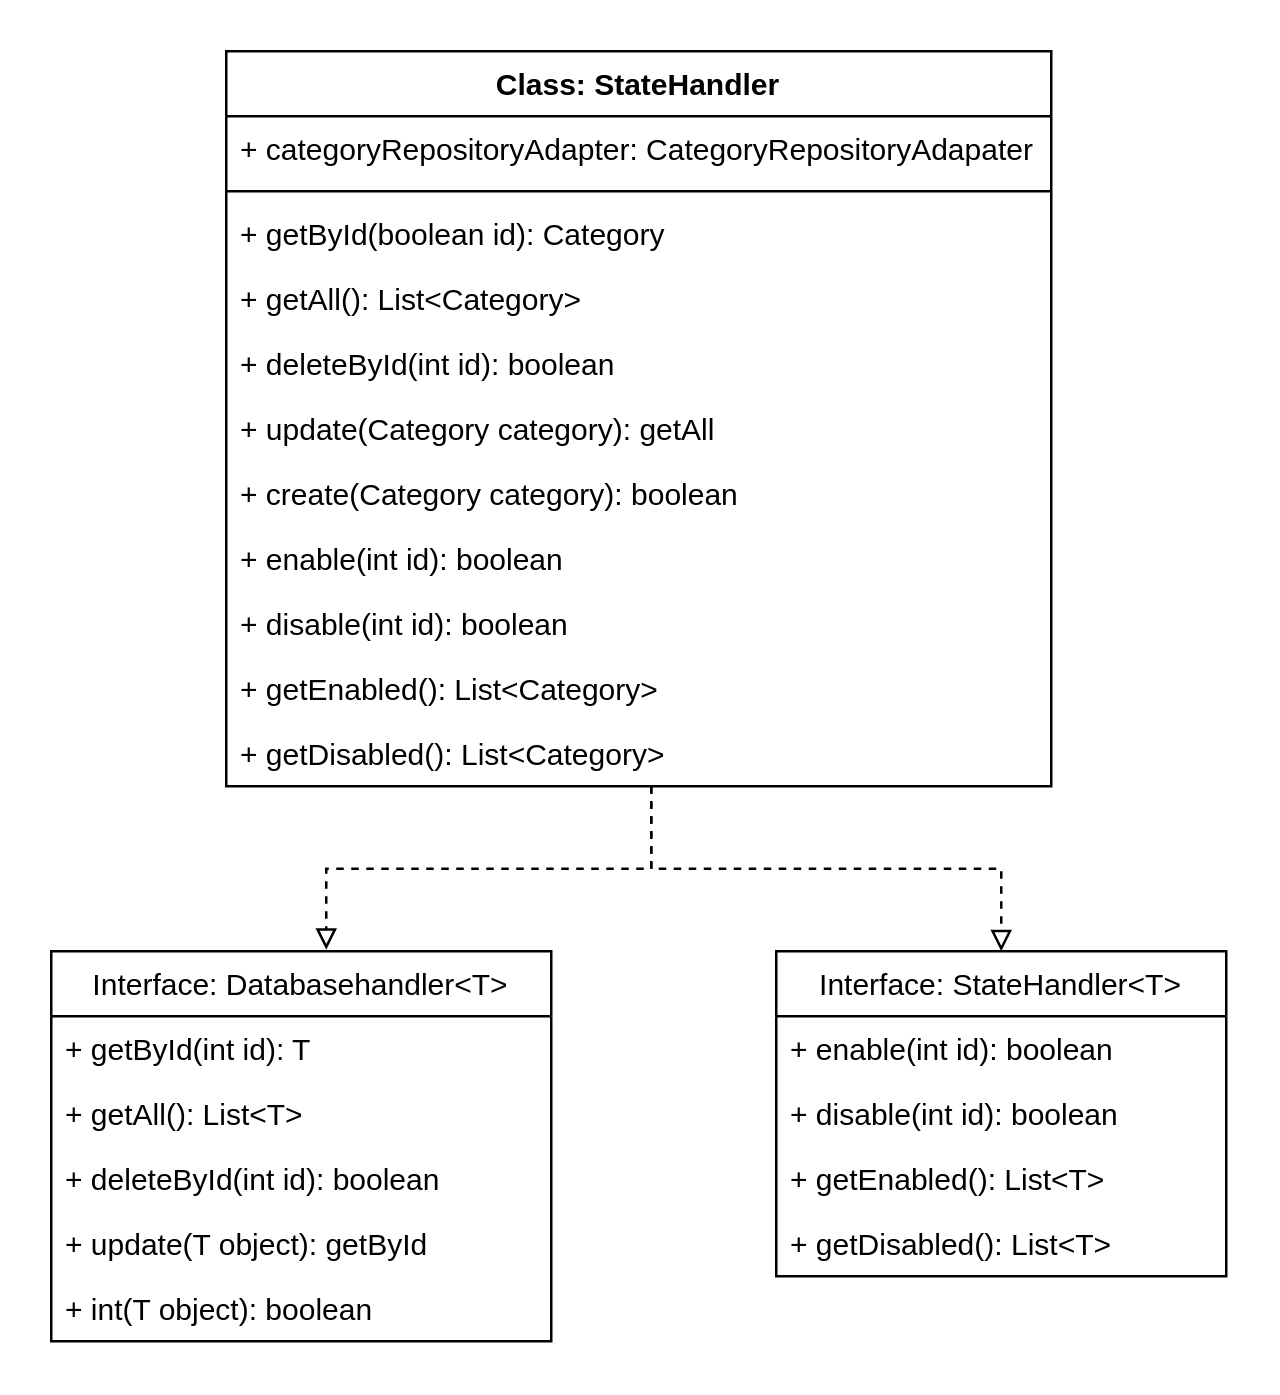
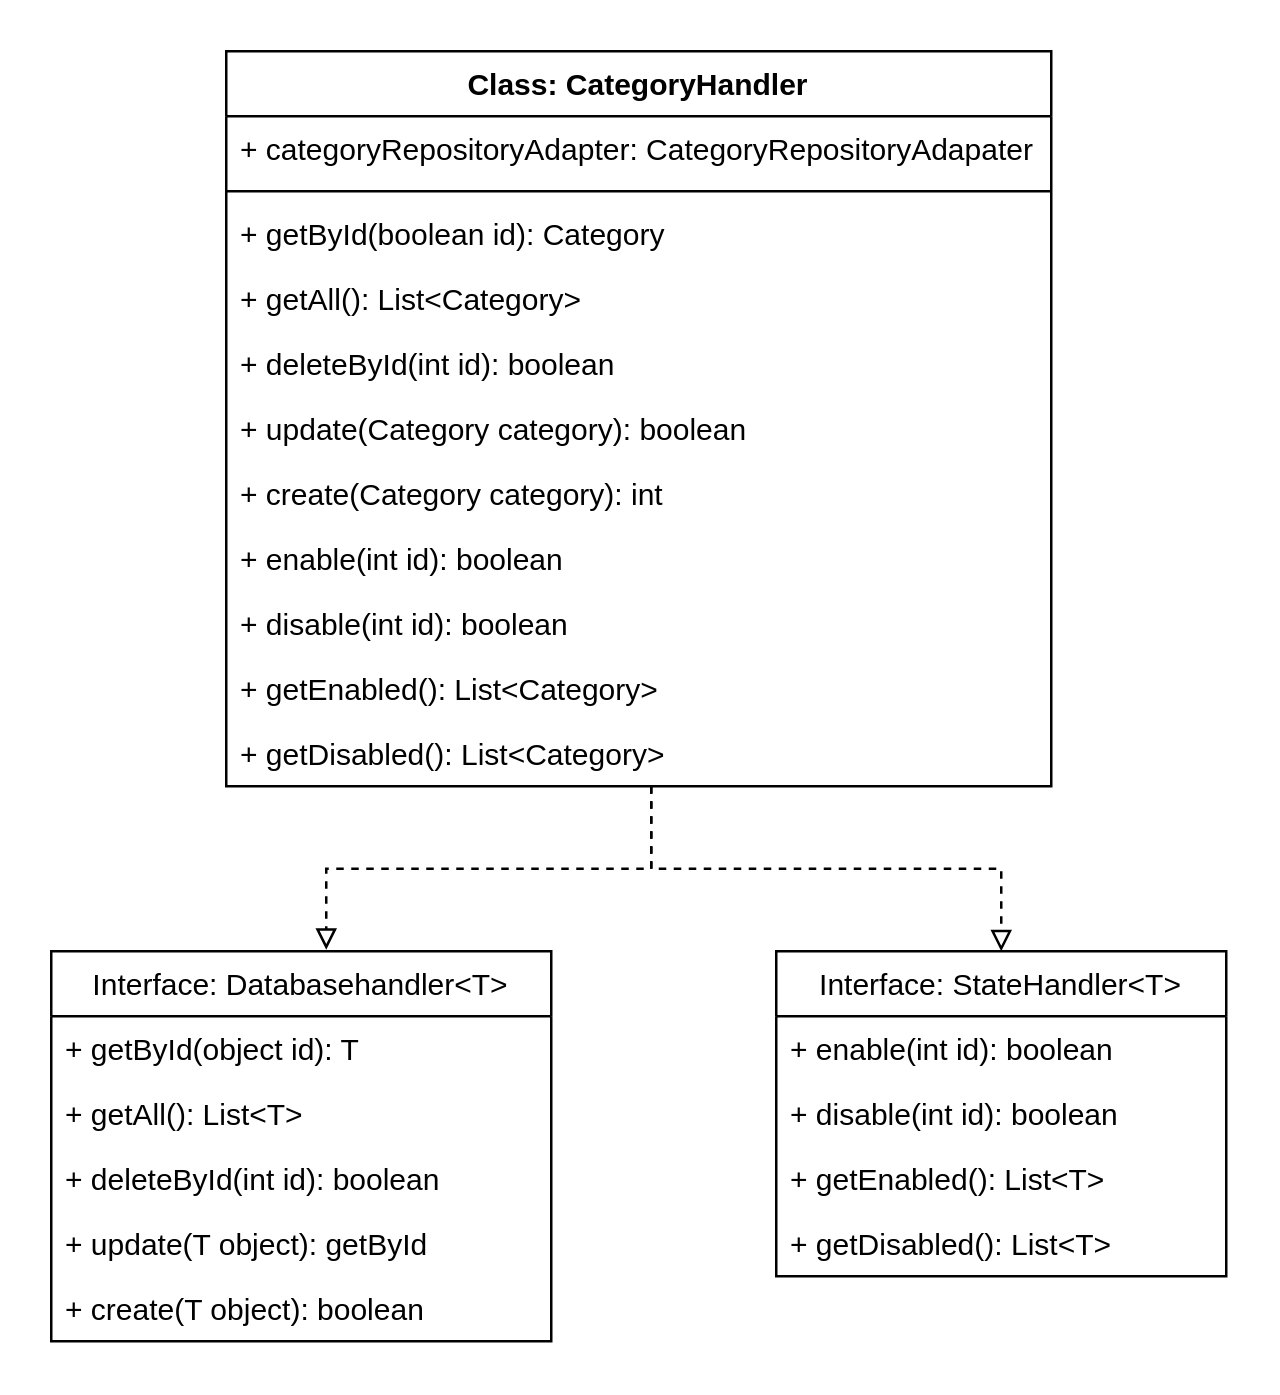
(638, 85) -> (638, 85)
(511, 430) -> (523, 430)
(523, 495) -> (489, 495)
(210, 1050) -> (239, 1050)
(243, 1310) -> (272, 1310)
